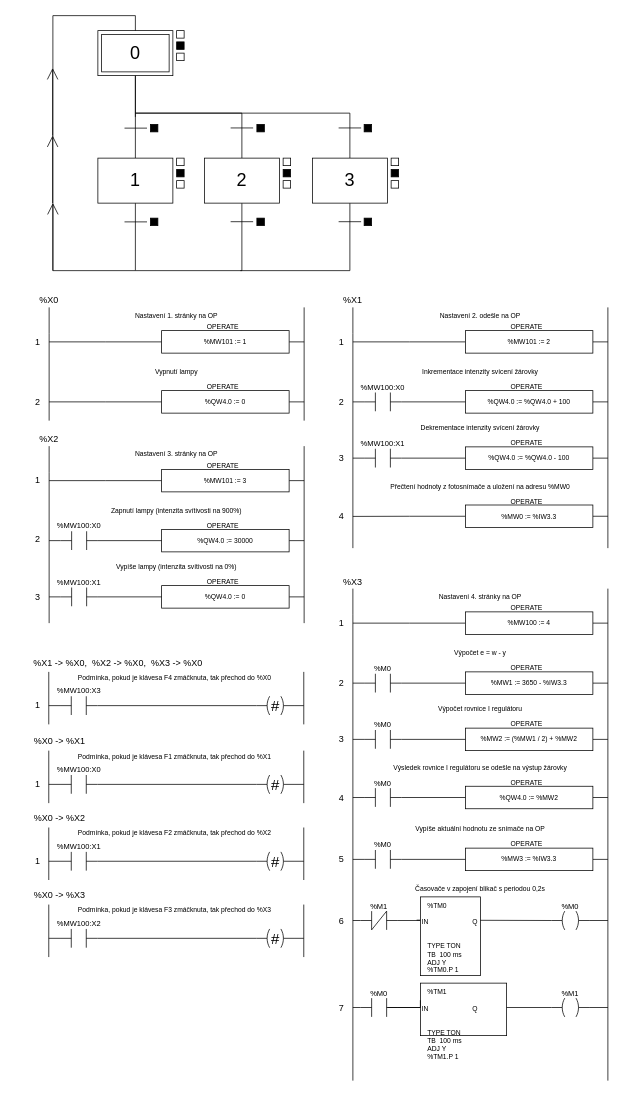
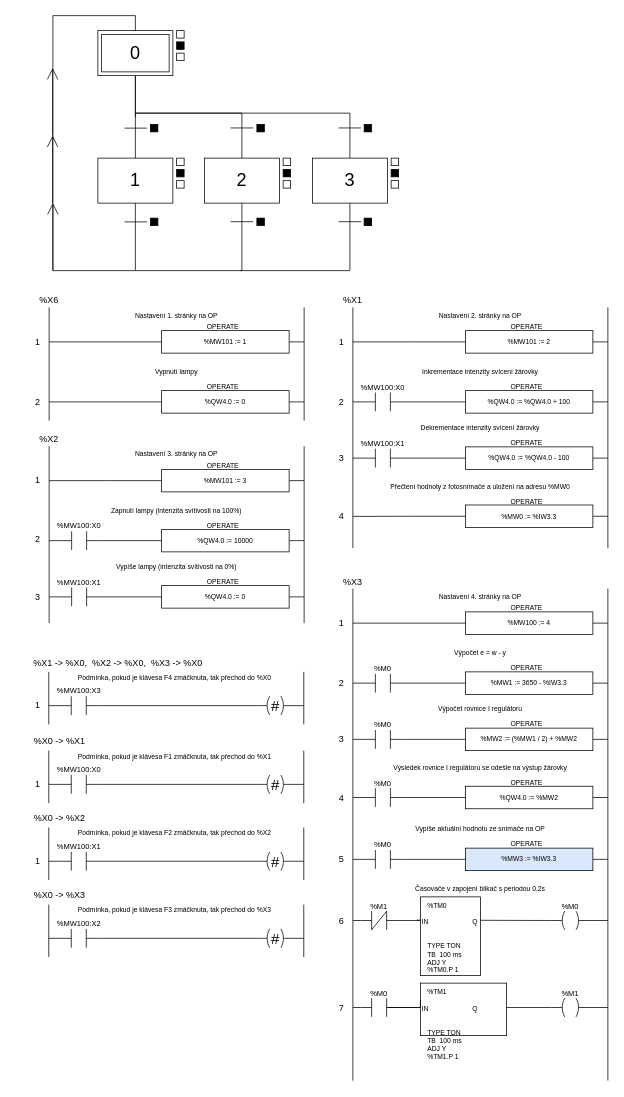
(49, 300) -> (49, 300)
(480, 315) -> (480, 315)
(177, 510) -> (177, 510)
(225, 540) -> (225, 540)
(529, 859) -> (529, 859)
